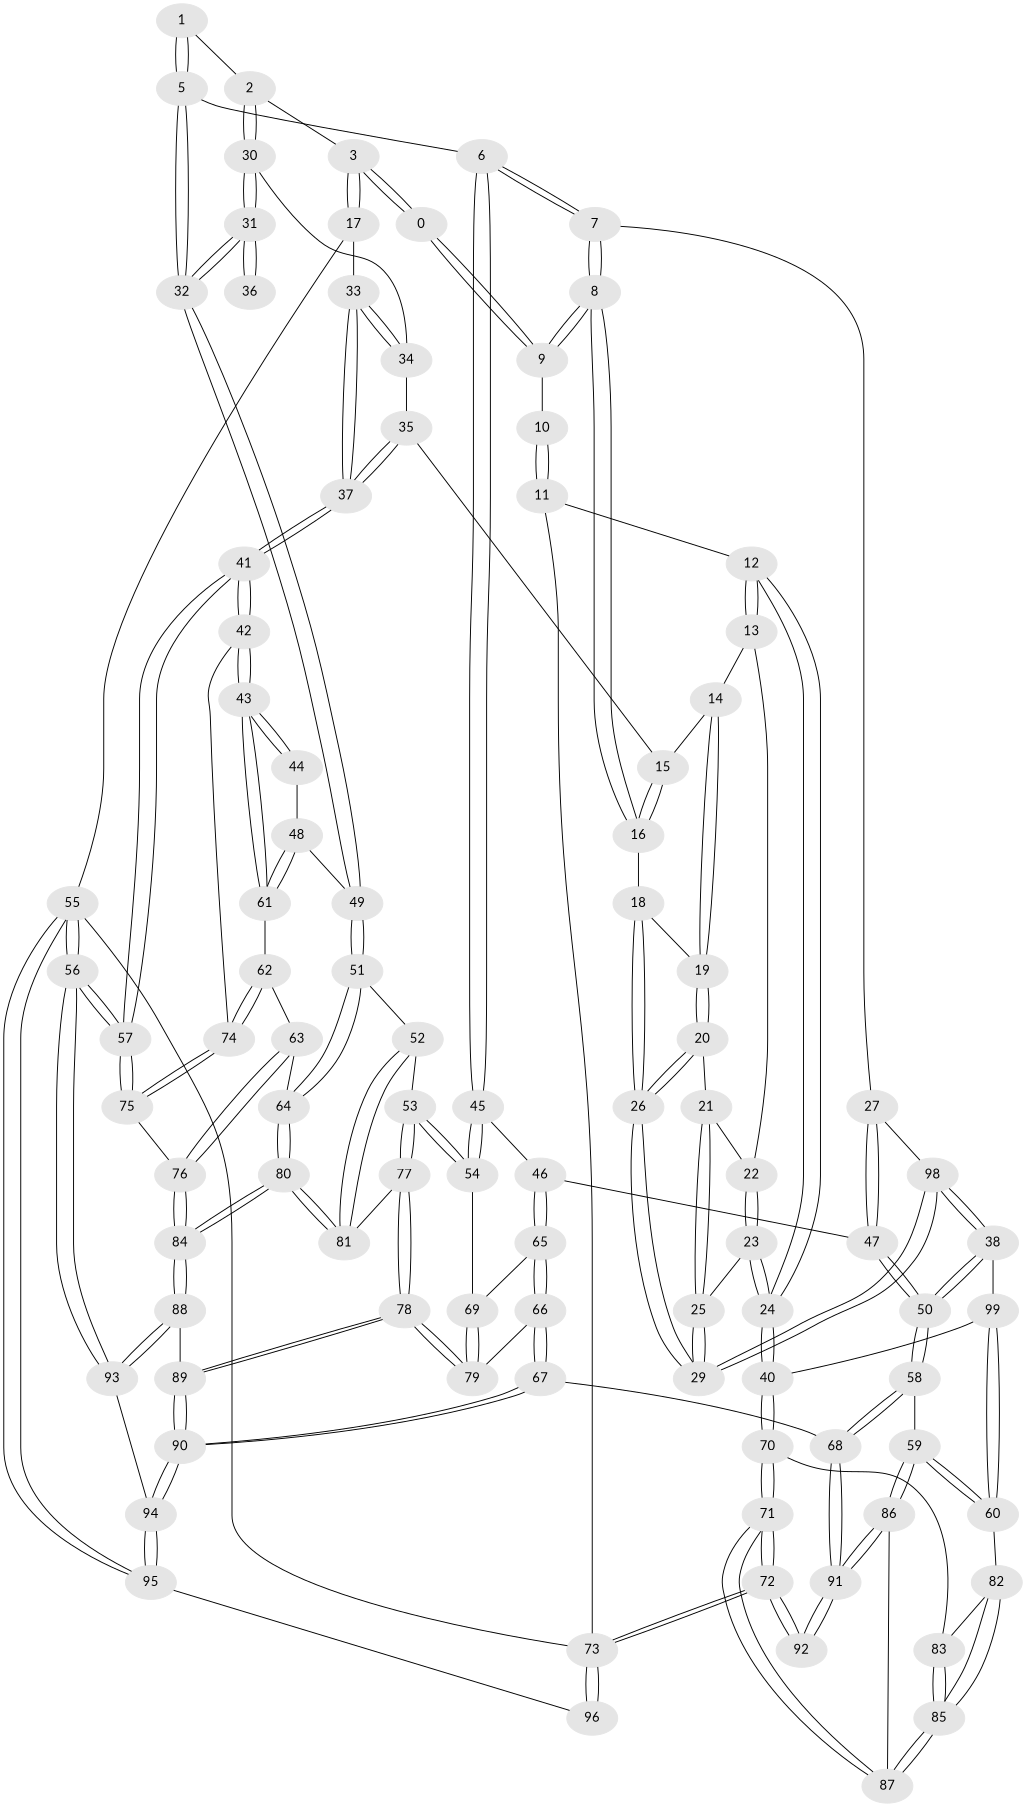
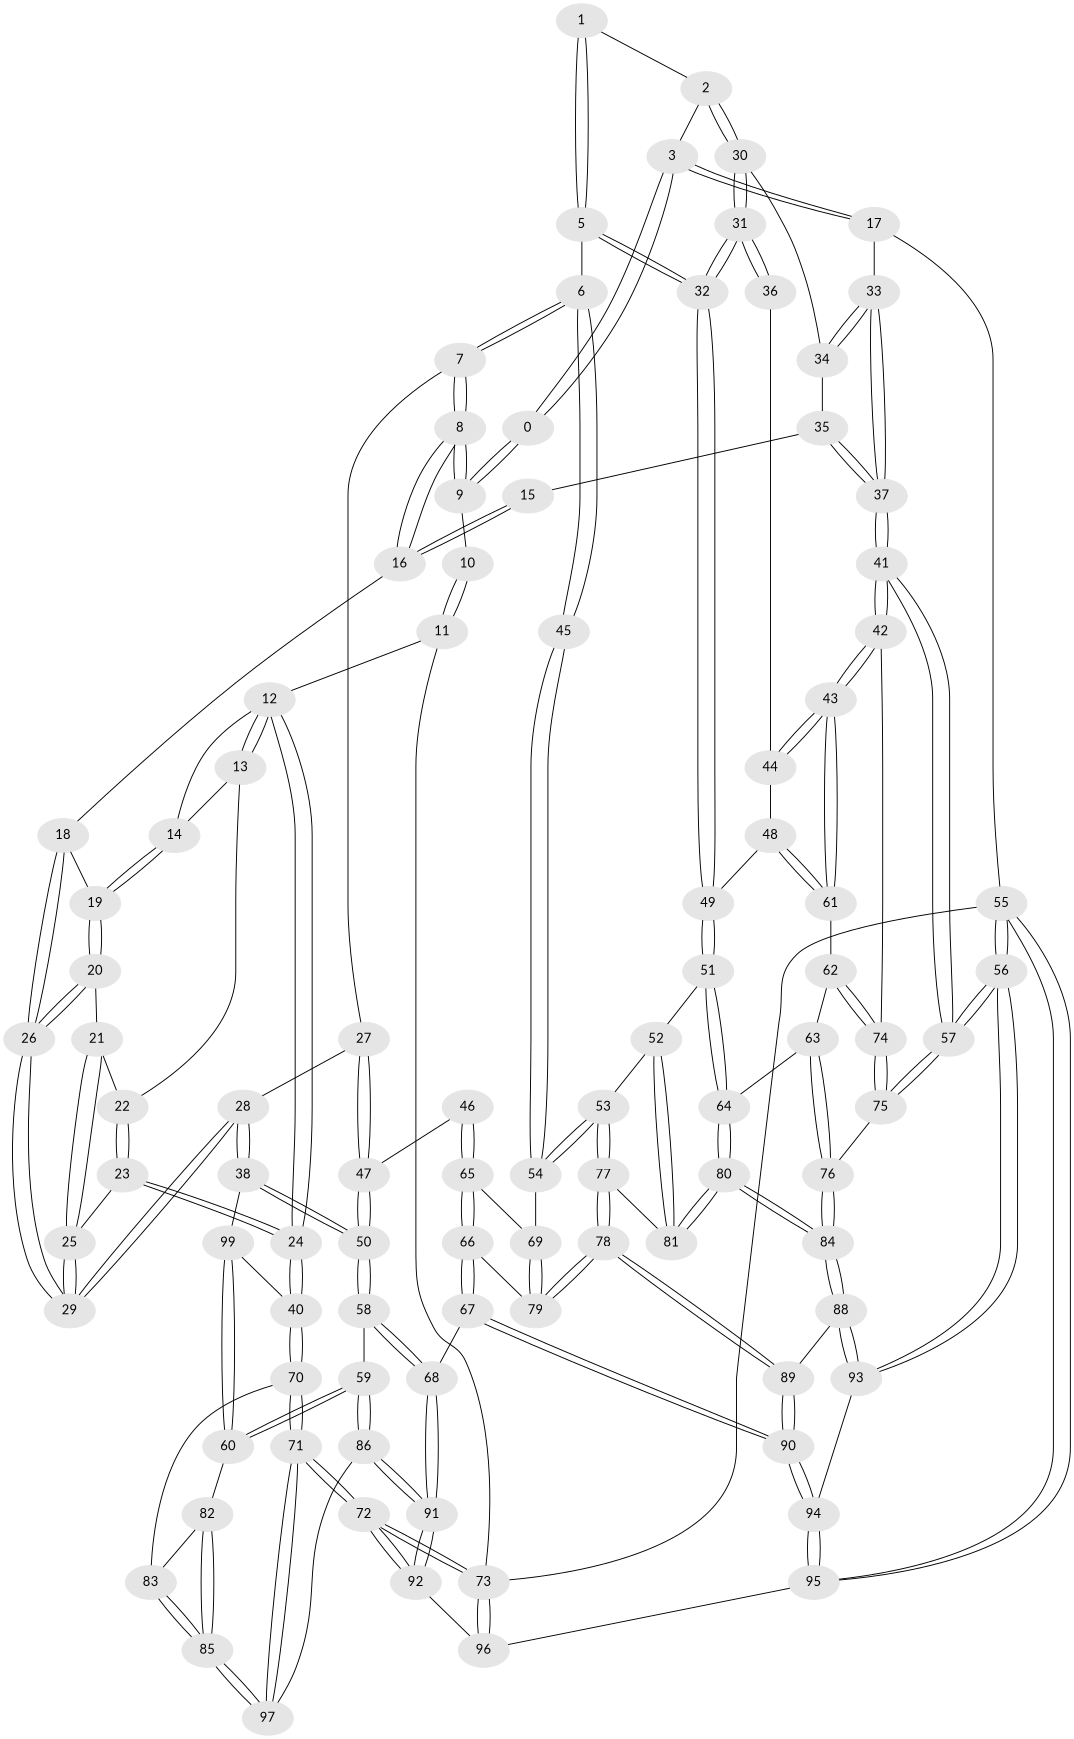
none -> (770, 530)
(689, 734) -> (203, 757)
(509, 1141) -> none
(933, 1175) -> (243, 1107)
none -> (450, 1616)
(887, 1786) -> (268, 1718)
